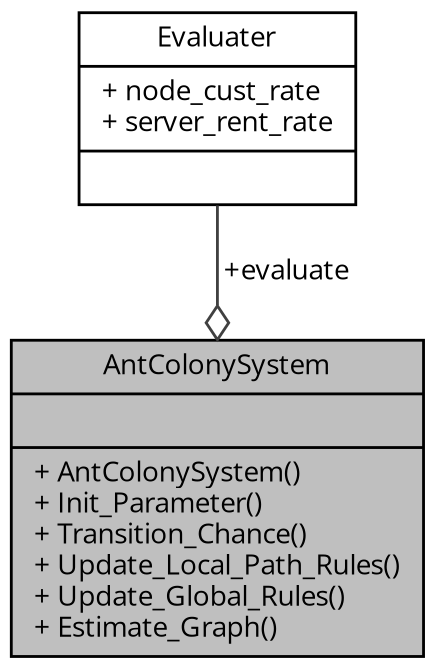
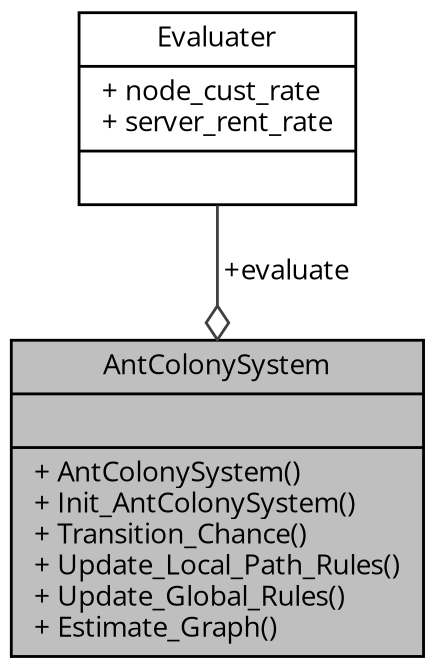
(150, 504) -> (196, 504)
